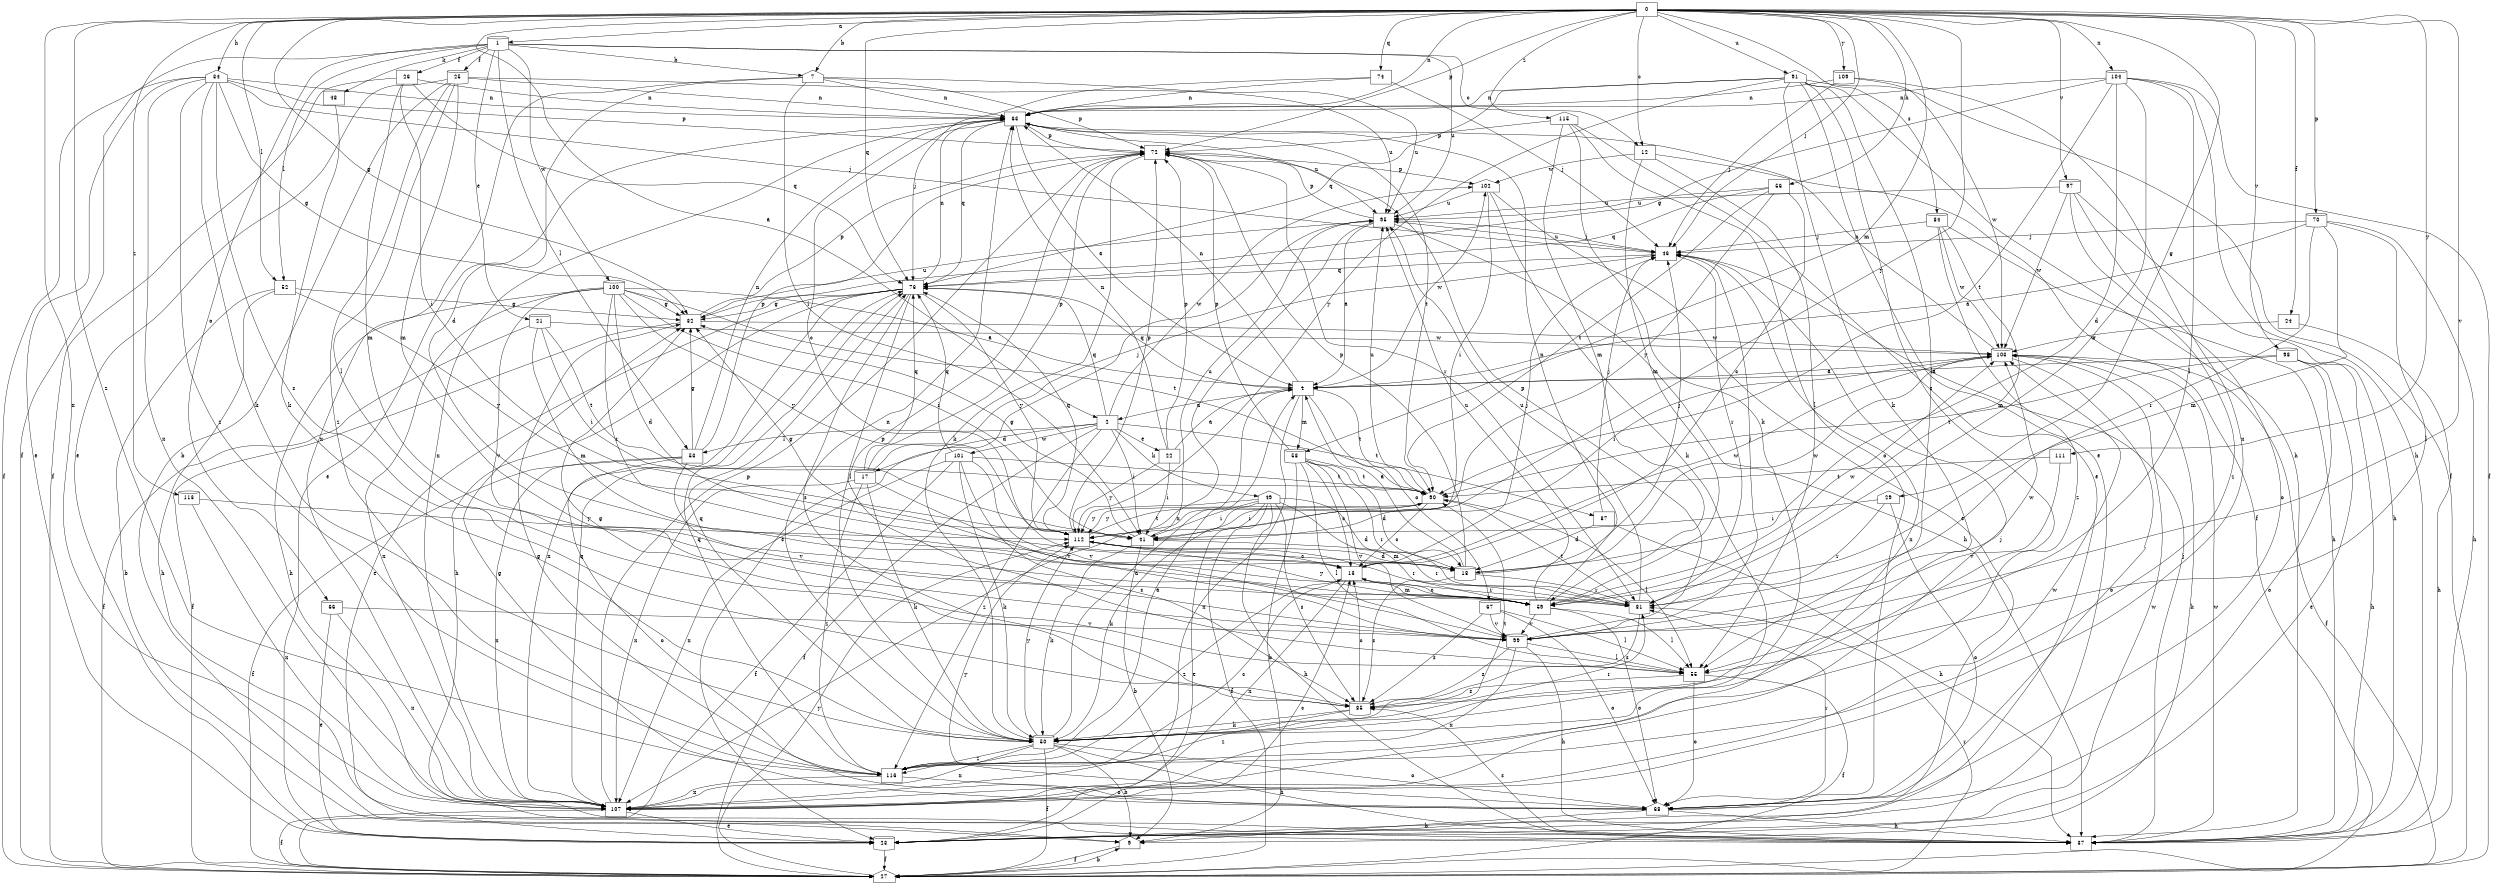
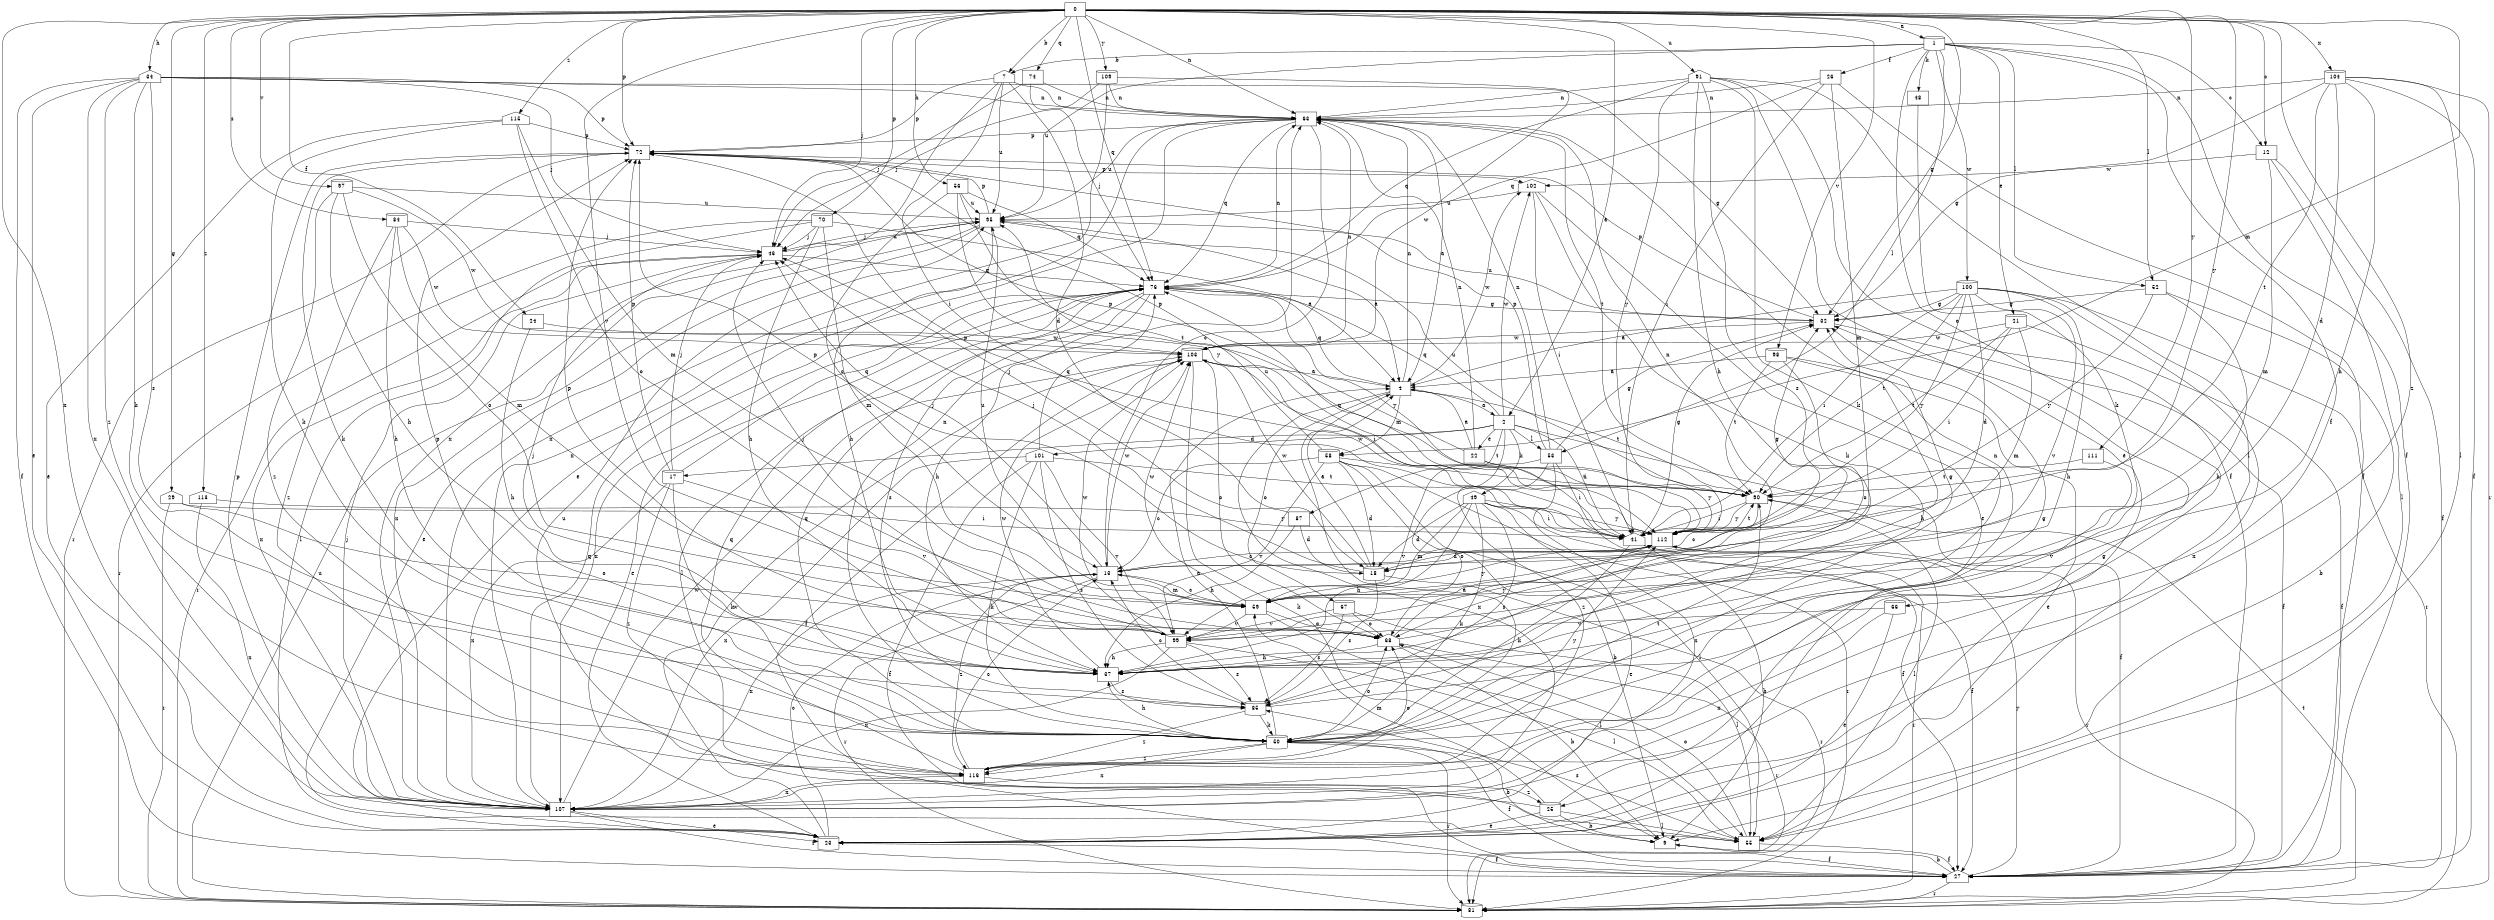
(189, 498) -> (203, 498)
(410, 560) -> (1193, 784)
(1521, 669) -> none
